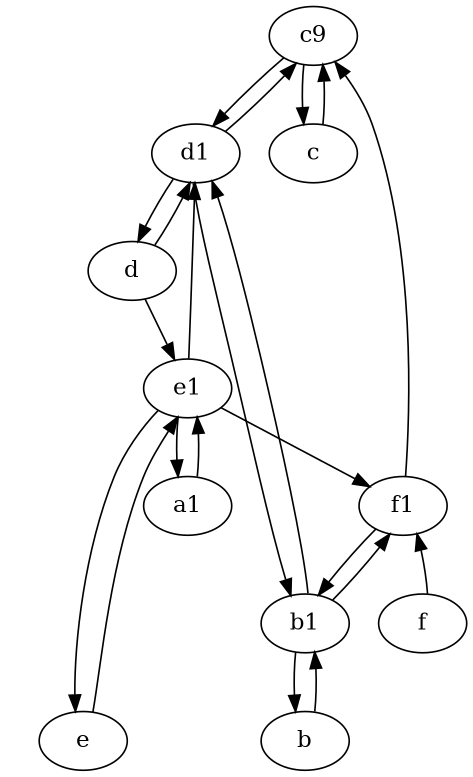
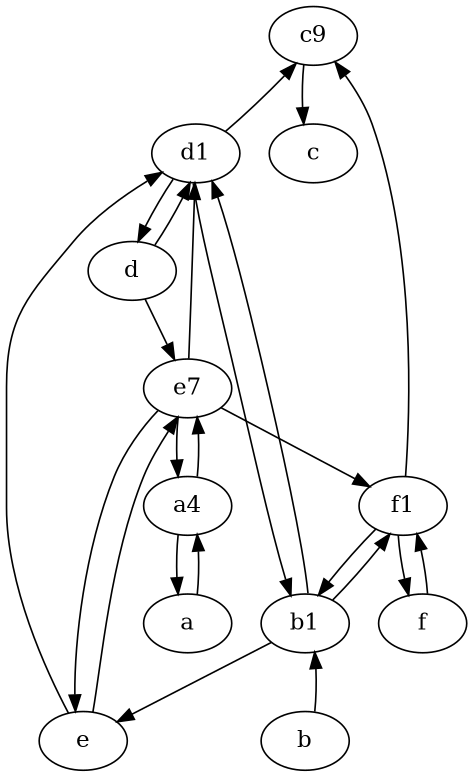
(254, 85) -> (7, 425)
(324, 103) -> none
(188, 388) -> (188, 388)
(188, 506) -> (188, 506)
none -> (401, 557)
none -> (188, 623)
(294, 674) -> (202, 678)
